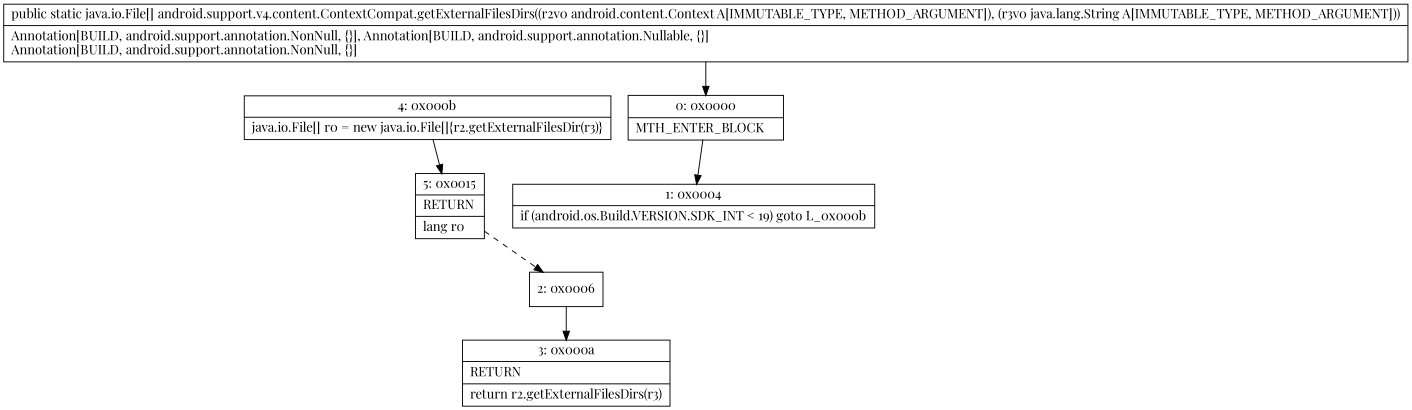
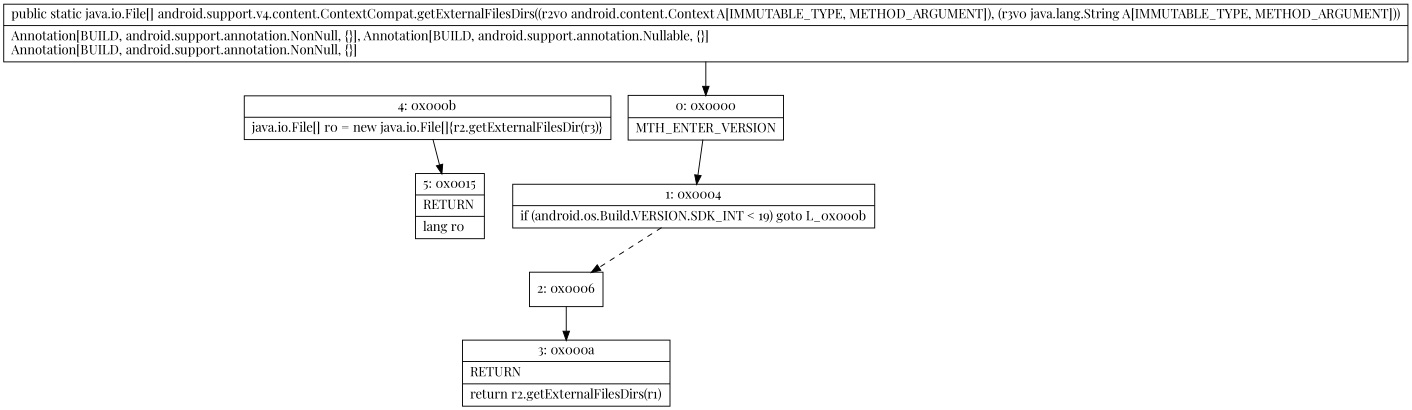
(700, 128) -> (706, 128)
(510, 249) -> (630, 248)
(566, 395) -> (566, 395)
